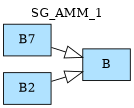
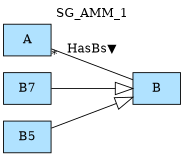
none -> (27, 40)
(27, 88) -> (27, 137)
